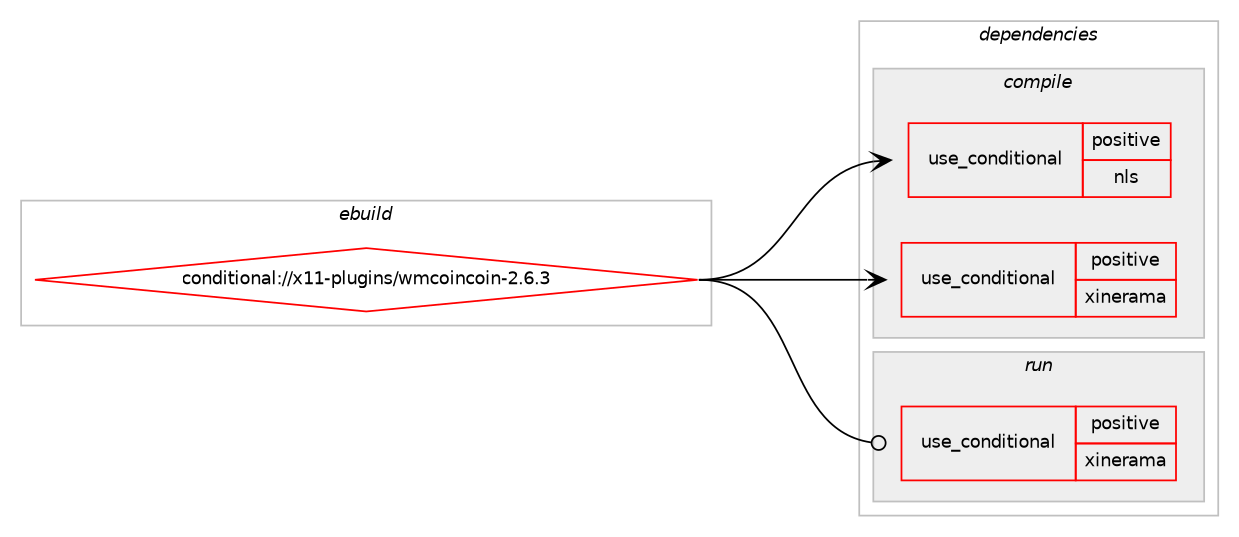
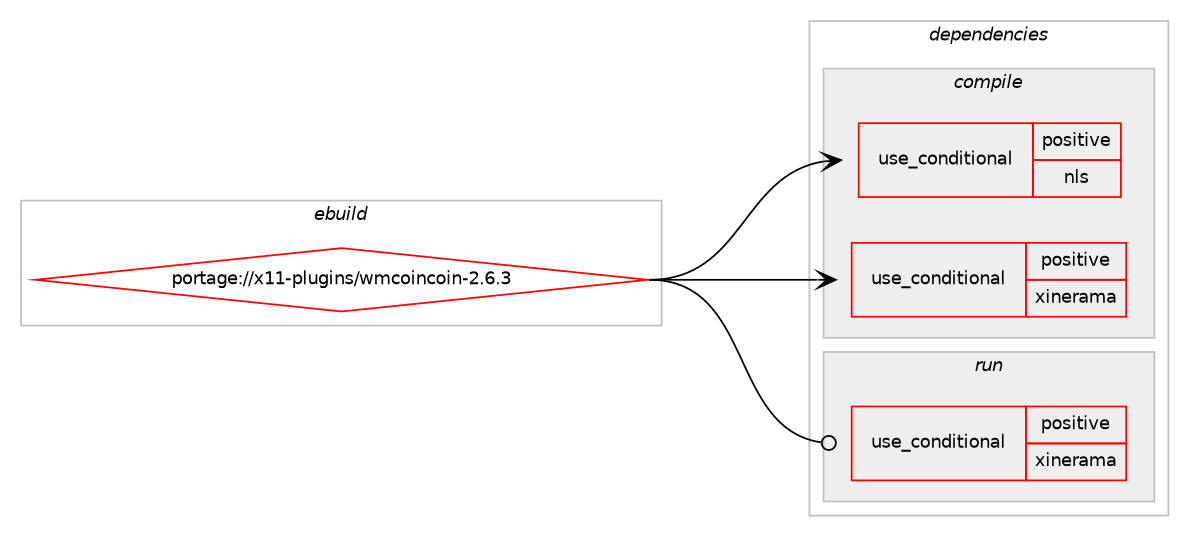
(366, 280) -> (341, 280)
